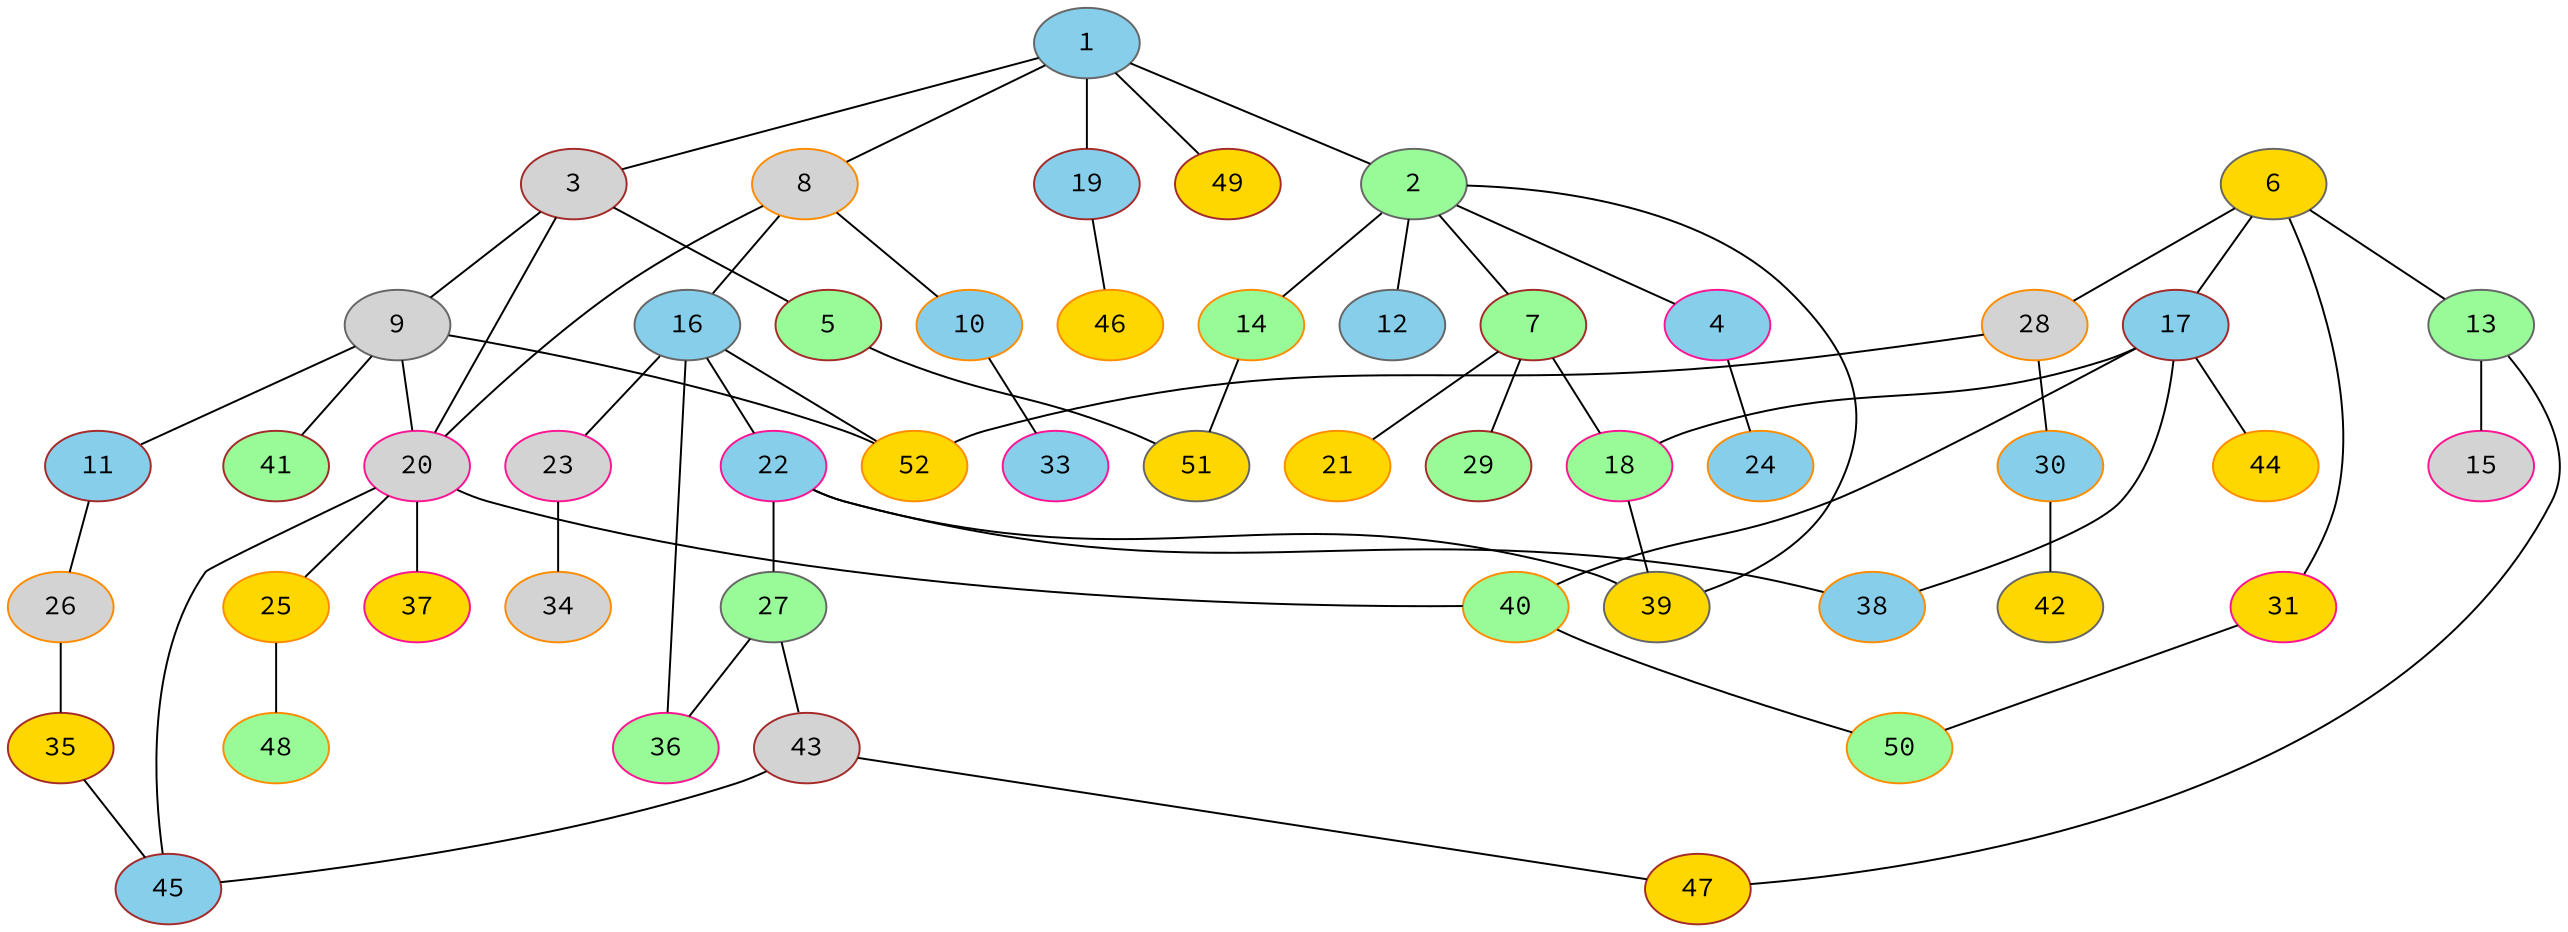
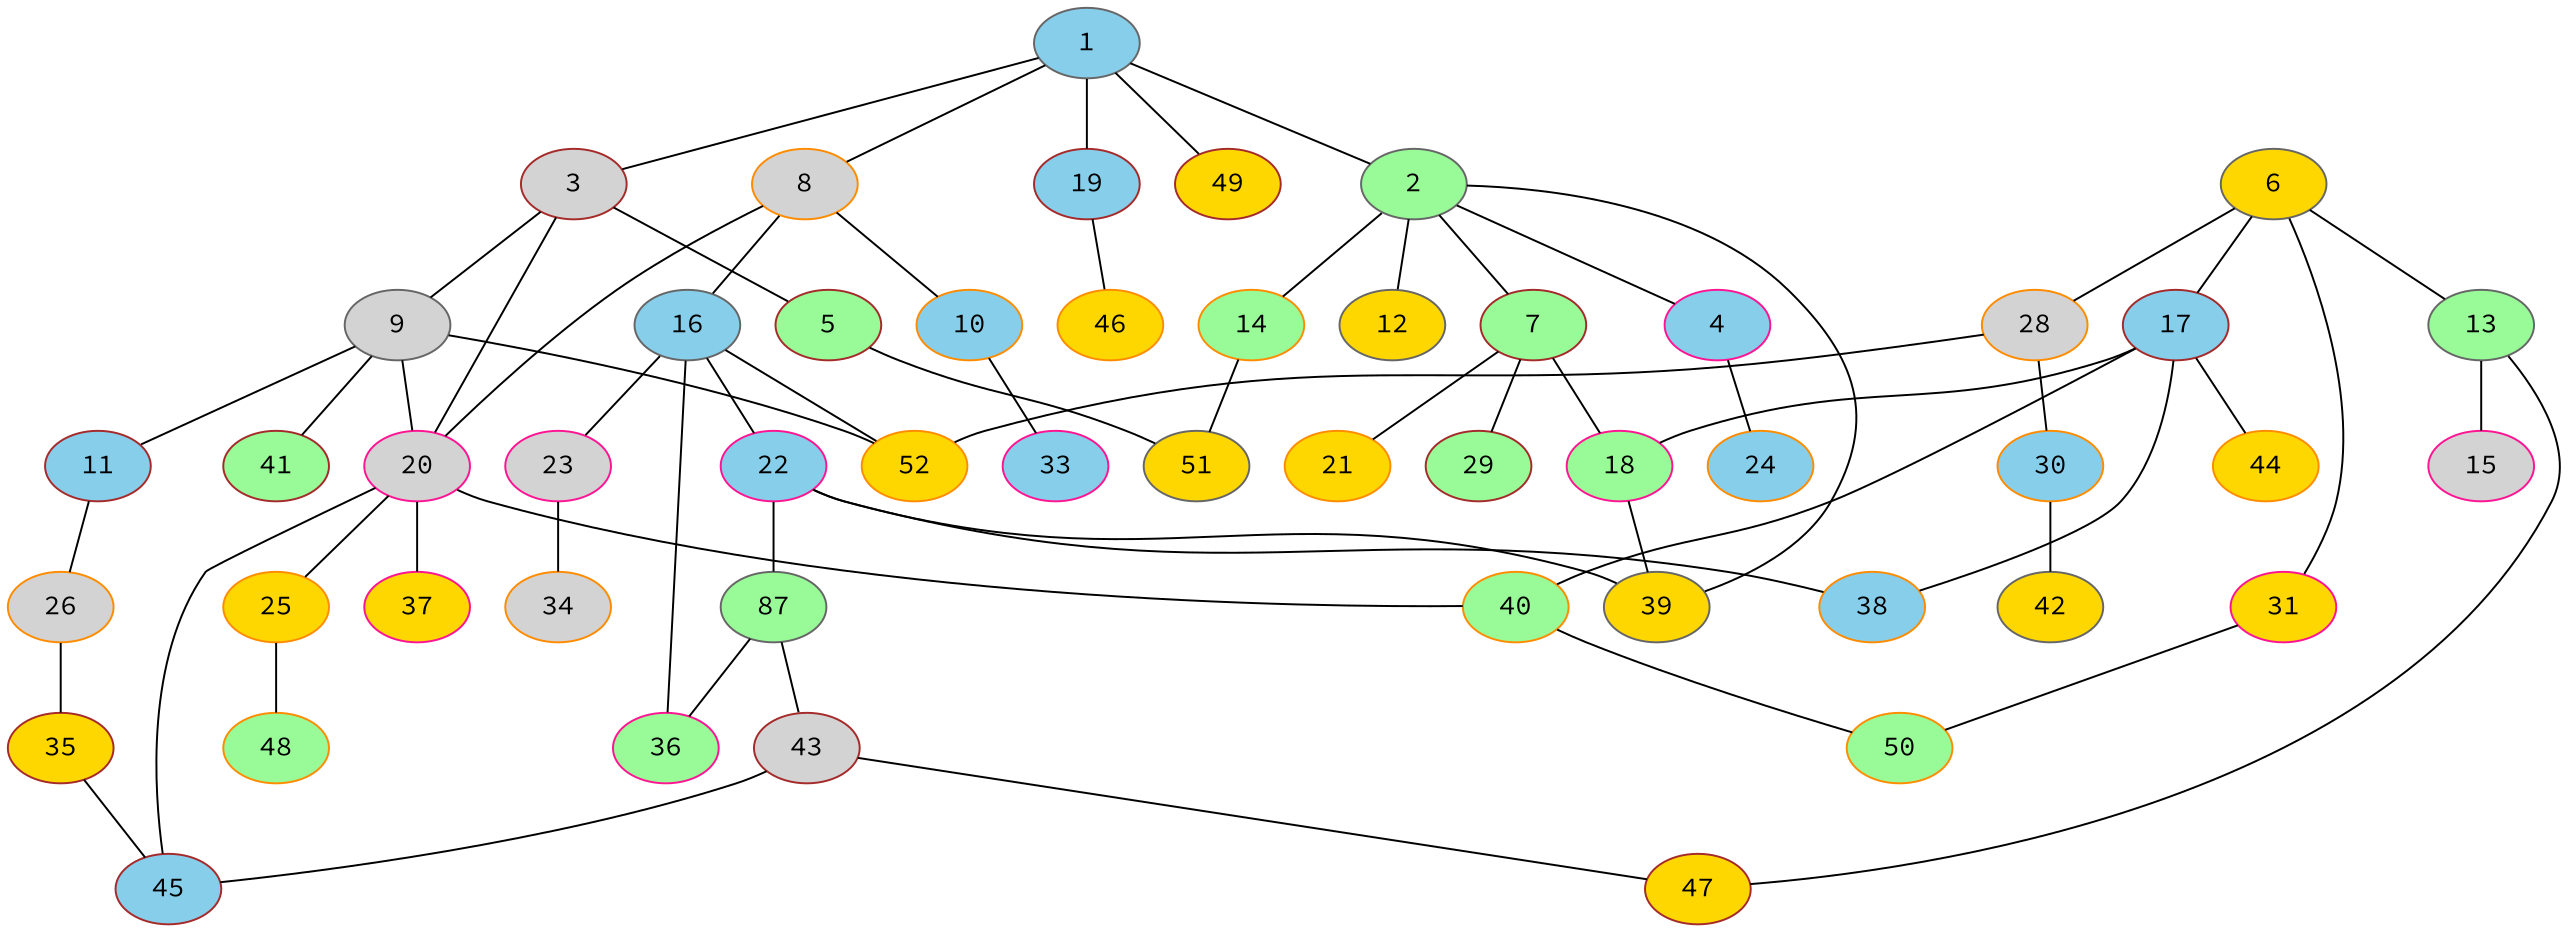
(1392, 325) -> (1392, 325)
(774, 607) -> (774, 607)
